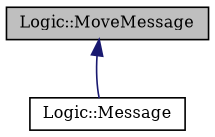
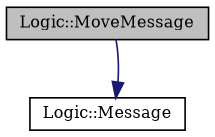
(97, 77) -> (118, 61)
